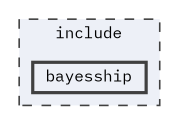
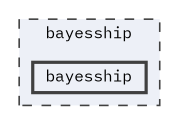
(89, 34) -> (89, 34)
